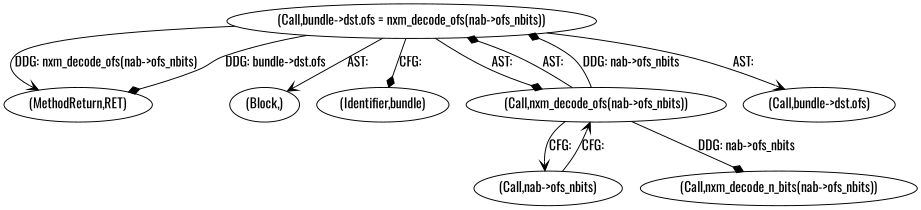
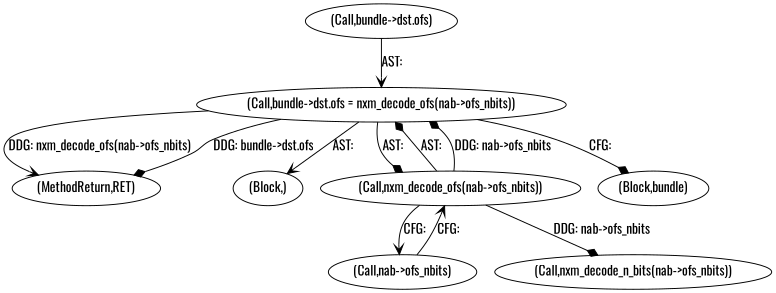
(663, 51) -> (381, 58)
(383, 105) -> (653, 188)
